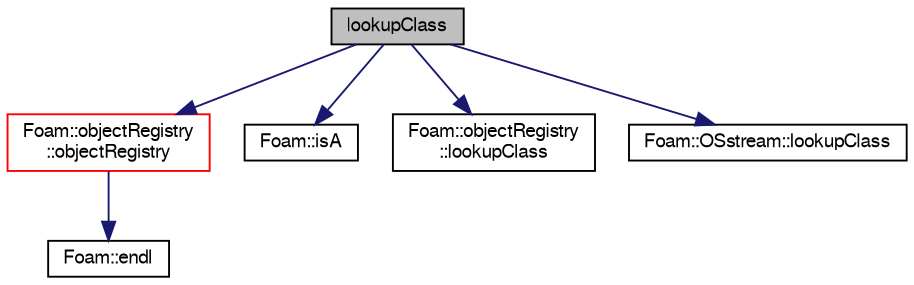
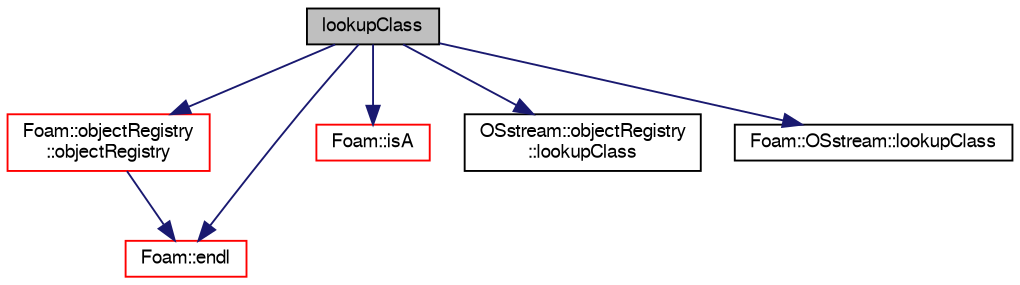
none -> (283, 134)
(301, 143) -> (373, 143)
(494, 143) -> (583, 143)
(109, 259) -> (186, 259)
